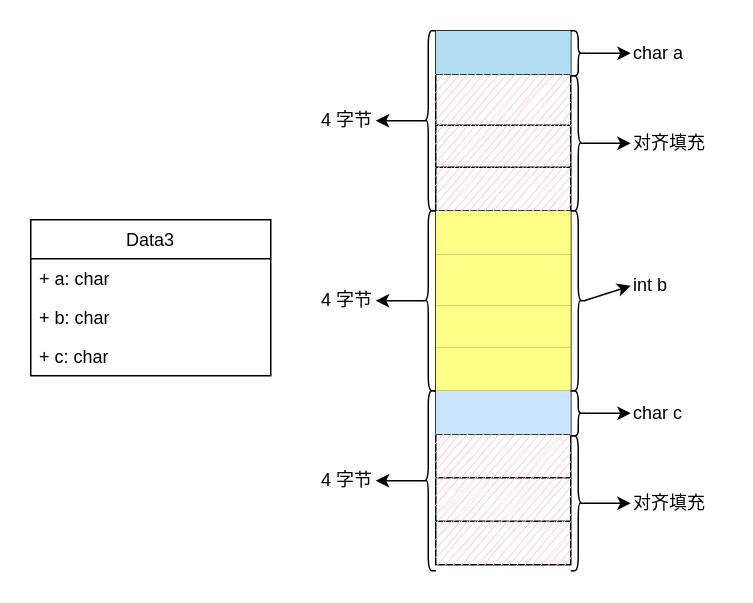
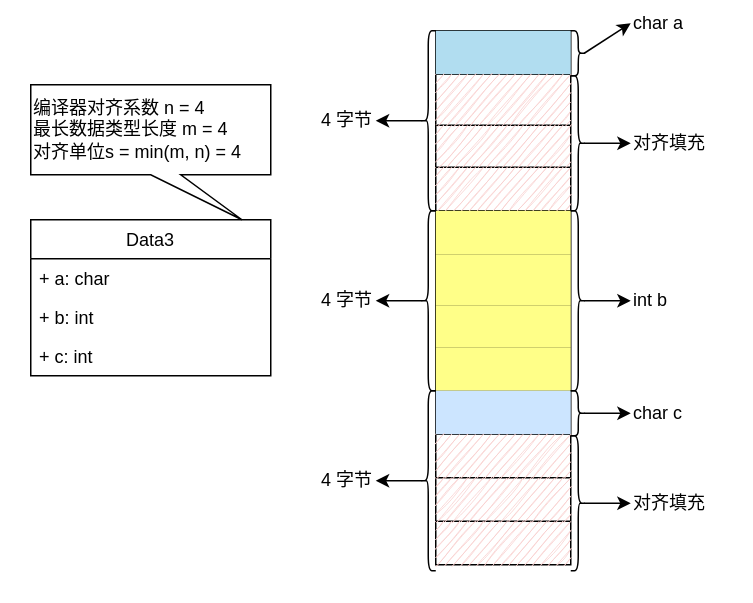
(668, 53) -> (668, 23)
none -> (151, 152)
(676, 286) -> (676, 301)
(77, 318) -> (70, 318)
(77, 357) -> (70, 357)
